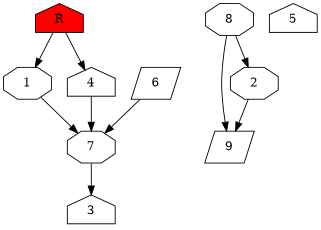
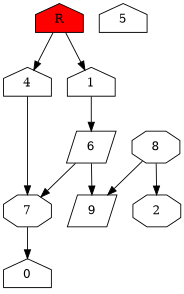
(27, 83) -> (91, 83)
(244, 111) -> (92, 175)
(56, 112) -> (91, 109)
(91, 211) -> (27, 275)
